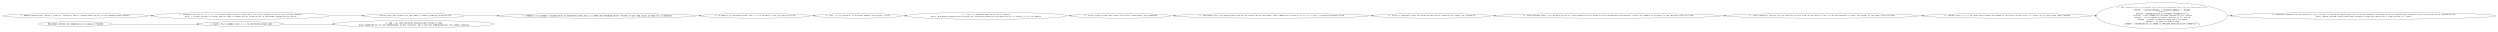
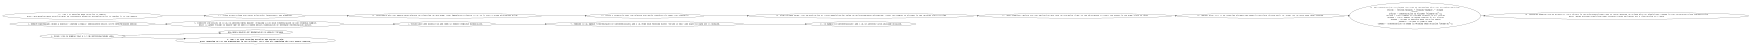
(858, 16) -> none
(155, 24) -> (171, 34)
